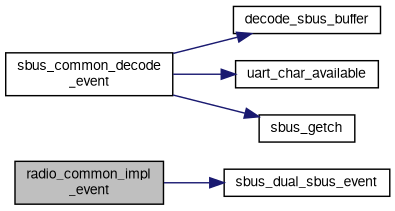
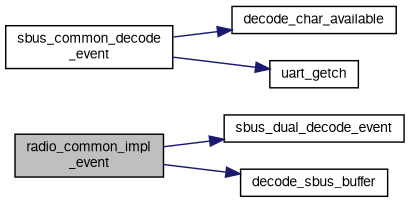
(205, 45) -> (195, 168)
(307, 74) -> (314, 20)
(307, 128) -> (314, 74)
(307, 183) -> (314, 128)
